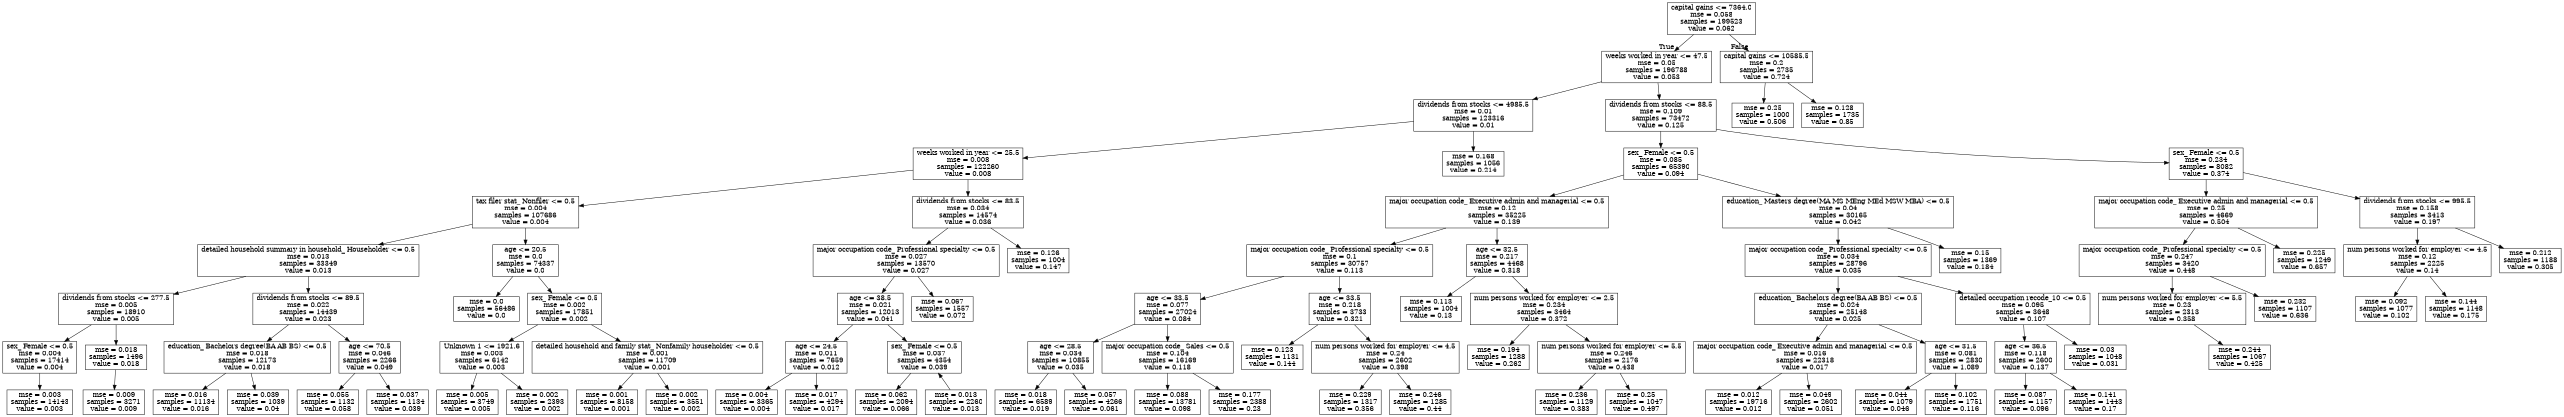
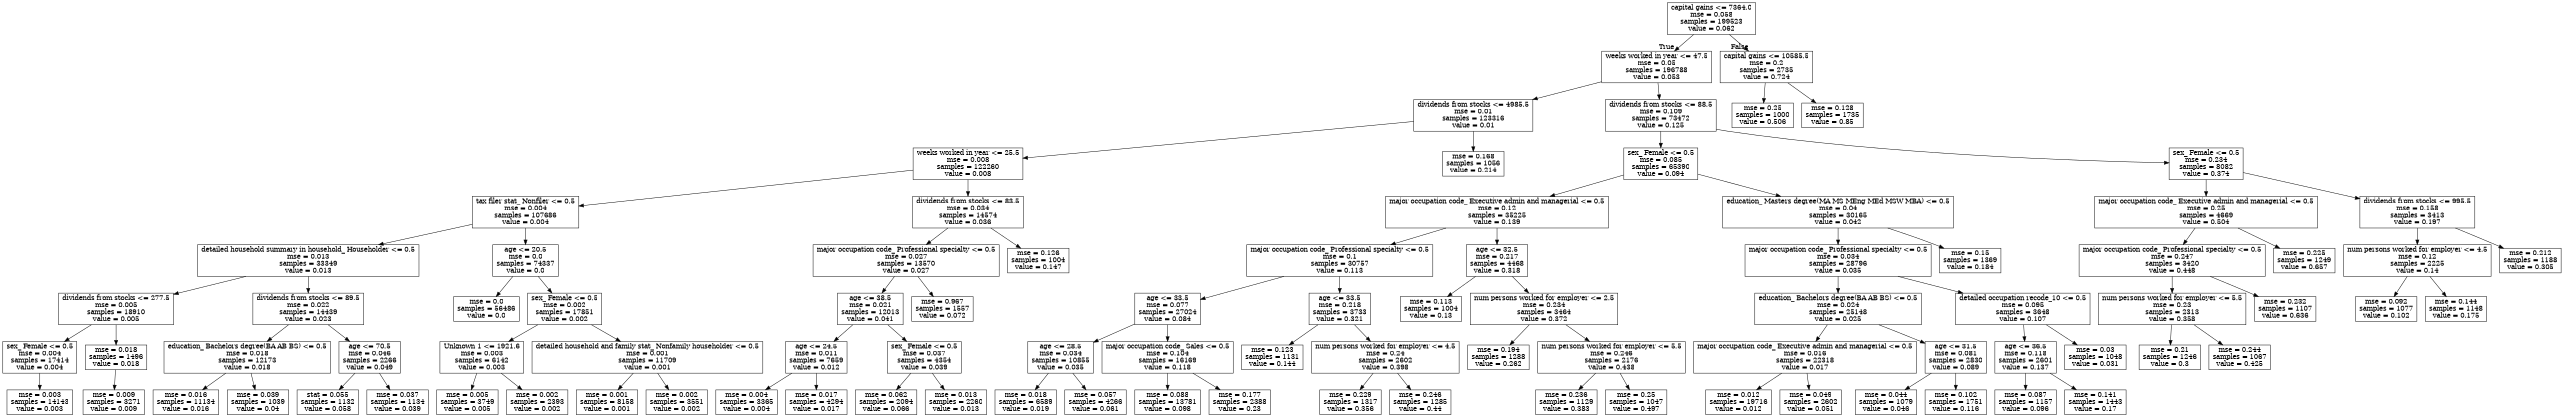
(942, 309) -> (942, 309)
(1956, 357) -> (1956, 357)
(2026, 357) -> (2026, 357)
none -> (2170, 357)
(946, 383) -> (937, 380)
(328, 402) -> (328, 402)
